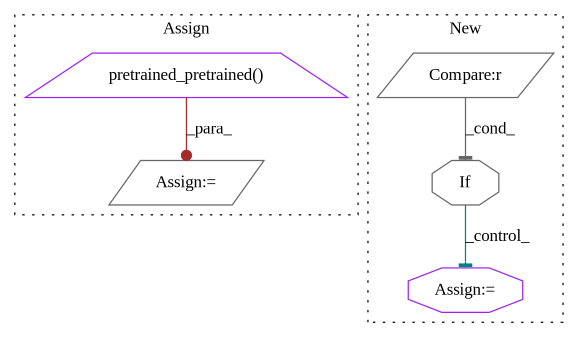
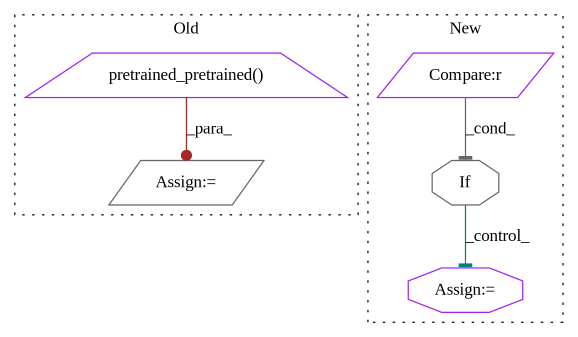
(186, 29) -> (186, 29)
(465, 75) -> (465, 75)
